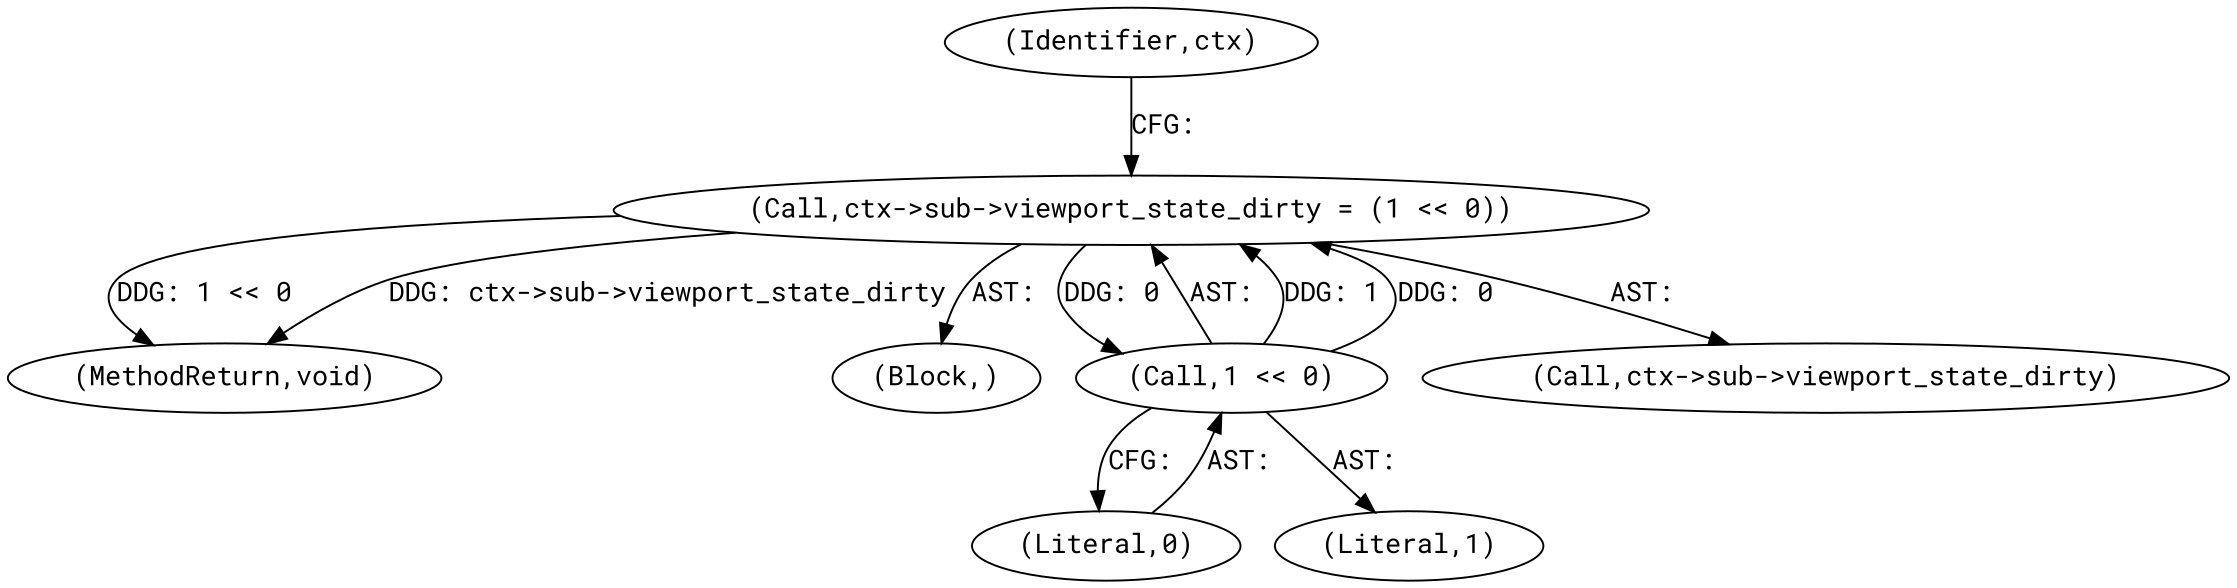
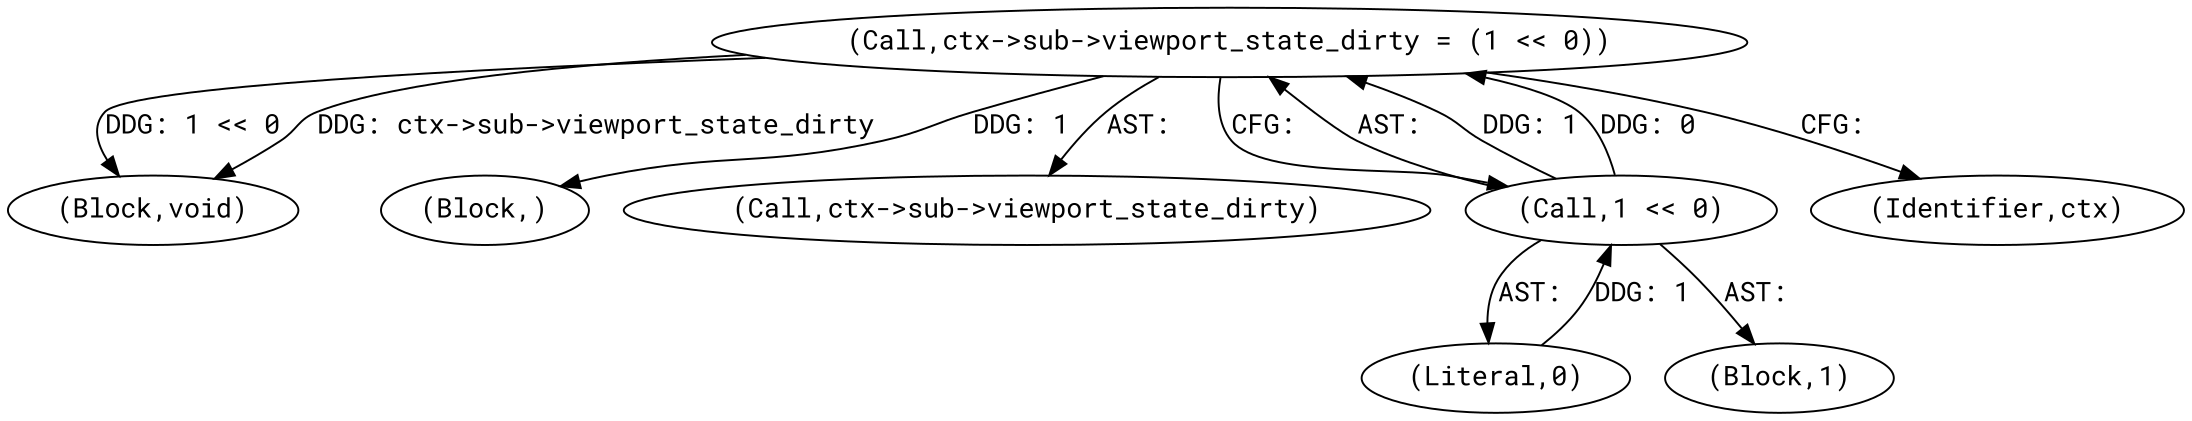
(1131, 117) -> (1697, 110)
(1012, 294) -> (1021, 126)
(1112, 294) -> (1272, 126)
(225, 378) -> (153, 210)
(1149, 462) -> (1538, 294)
(1247, 462) -> (1642, 294)
(1409, 546) -> (1779, 378)
